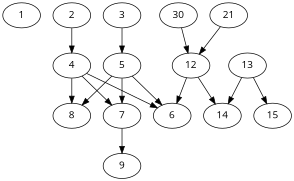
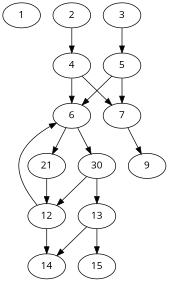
(72, 116) -> none
none -> (61, 138)
none -> (83, 138)
none -> (97, 188)
